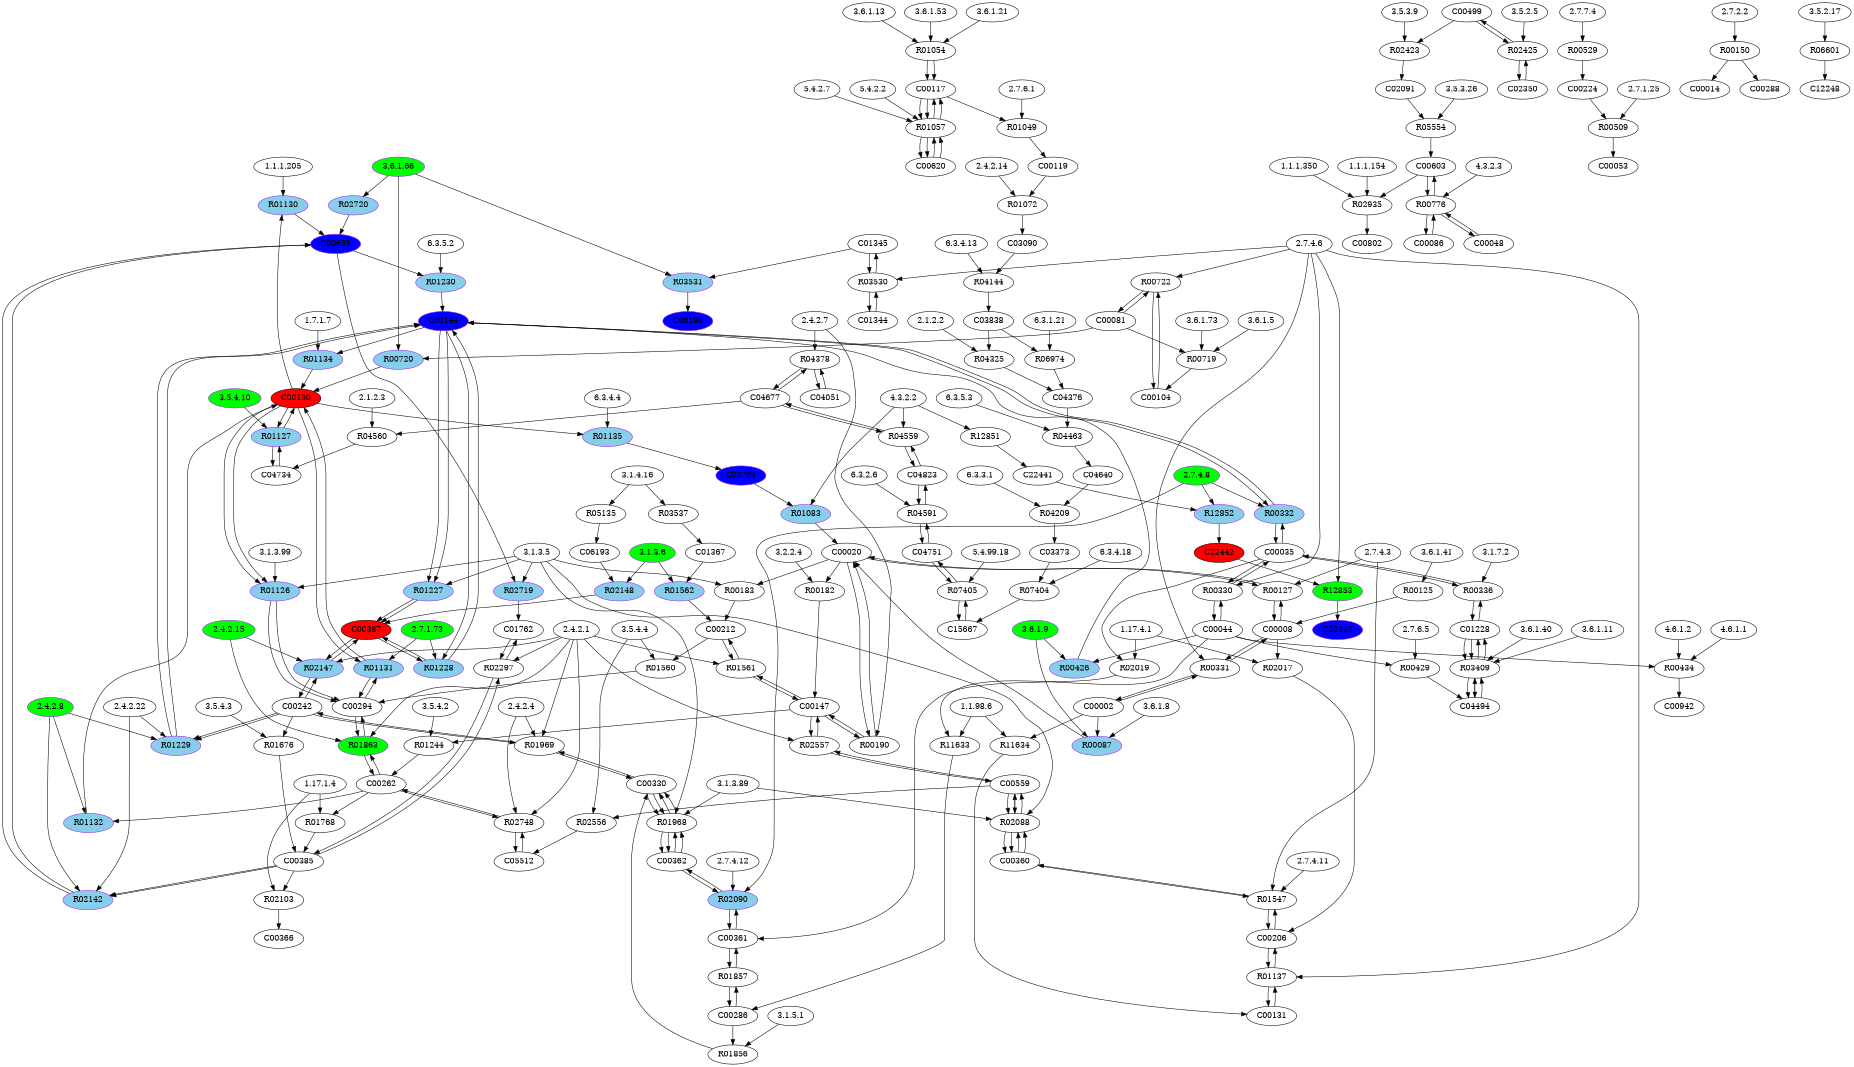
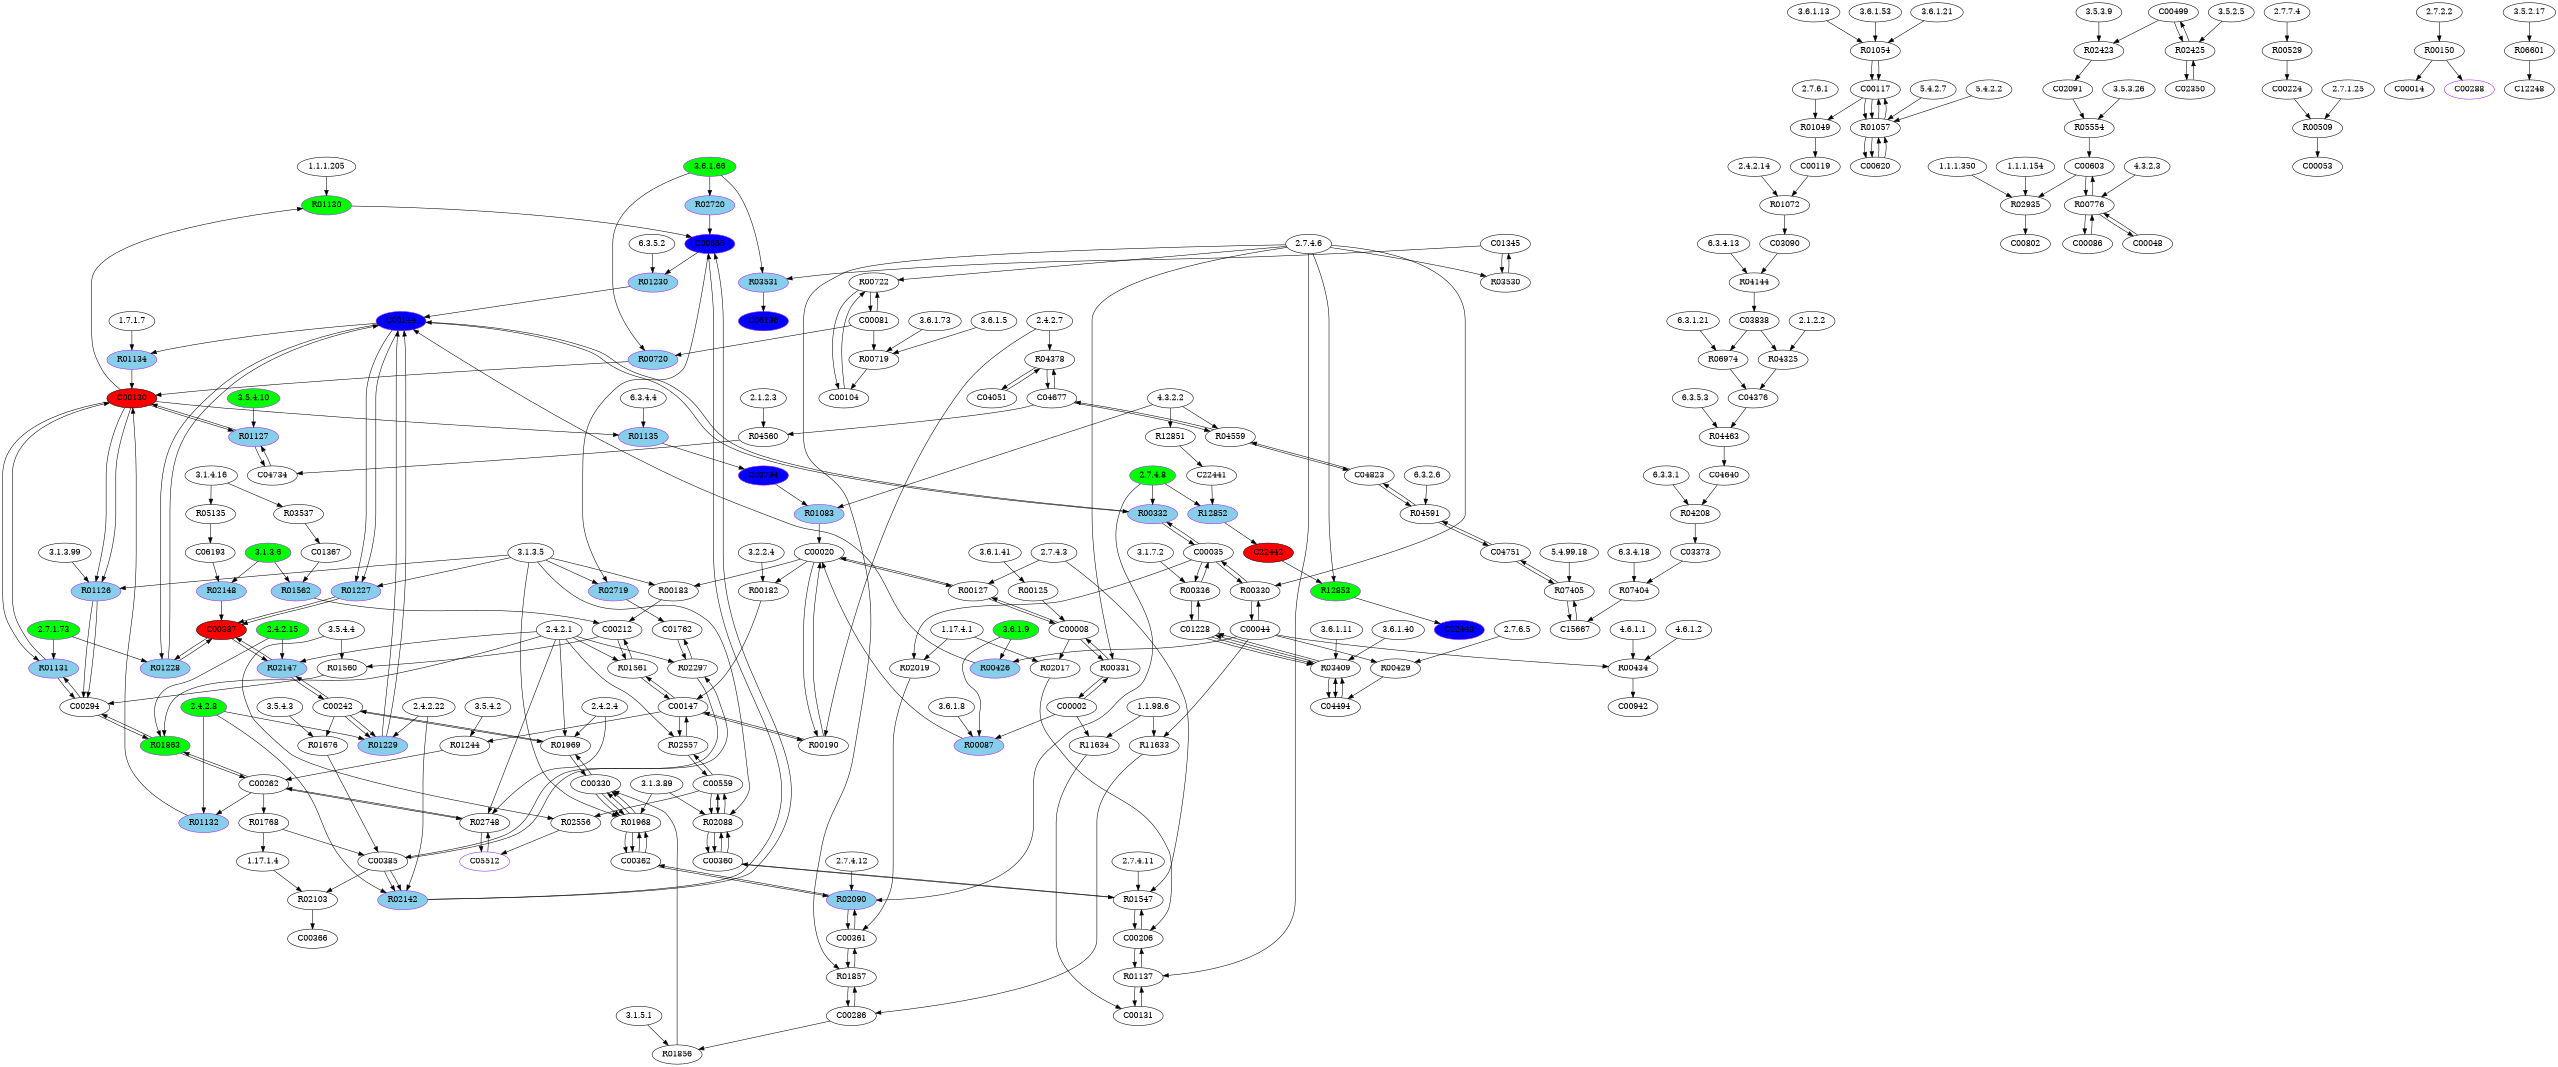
(1765, 90) -> (2469, 90)
(283, 205) -> (326, 205)
(873, 321) -> none
none -> (804, 404)
(1055, 514) -> (1695, 514)
(320, 803) -> (263, 840)
(519, 862) -> (485, 862)
